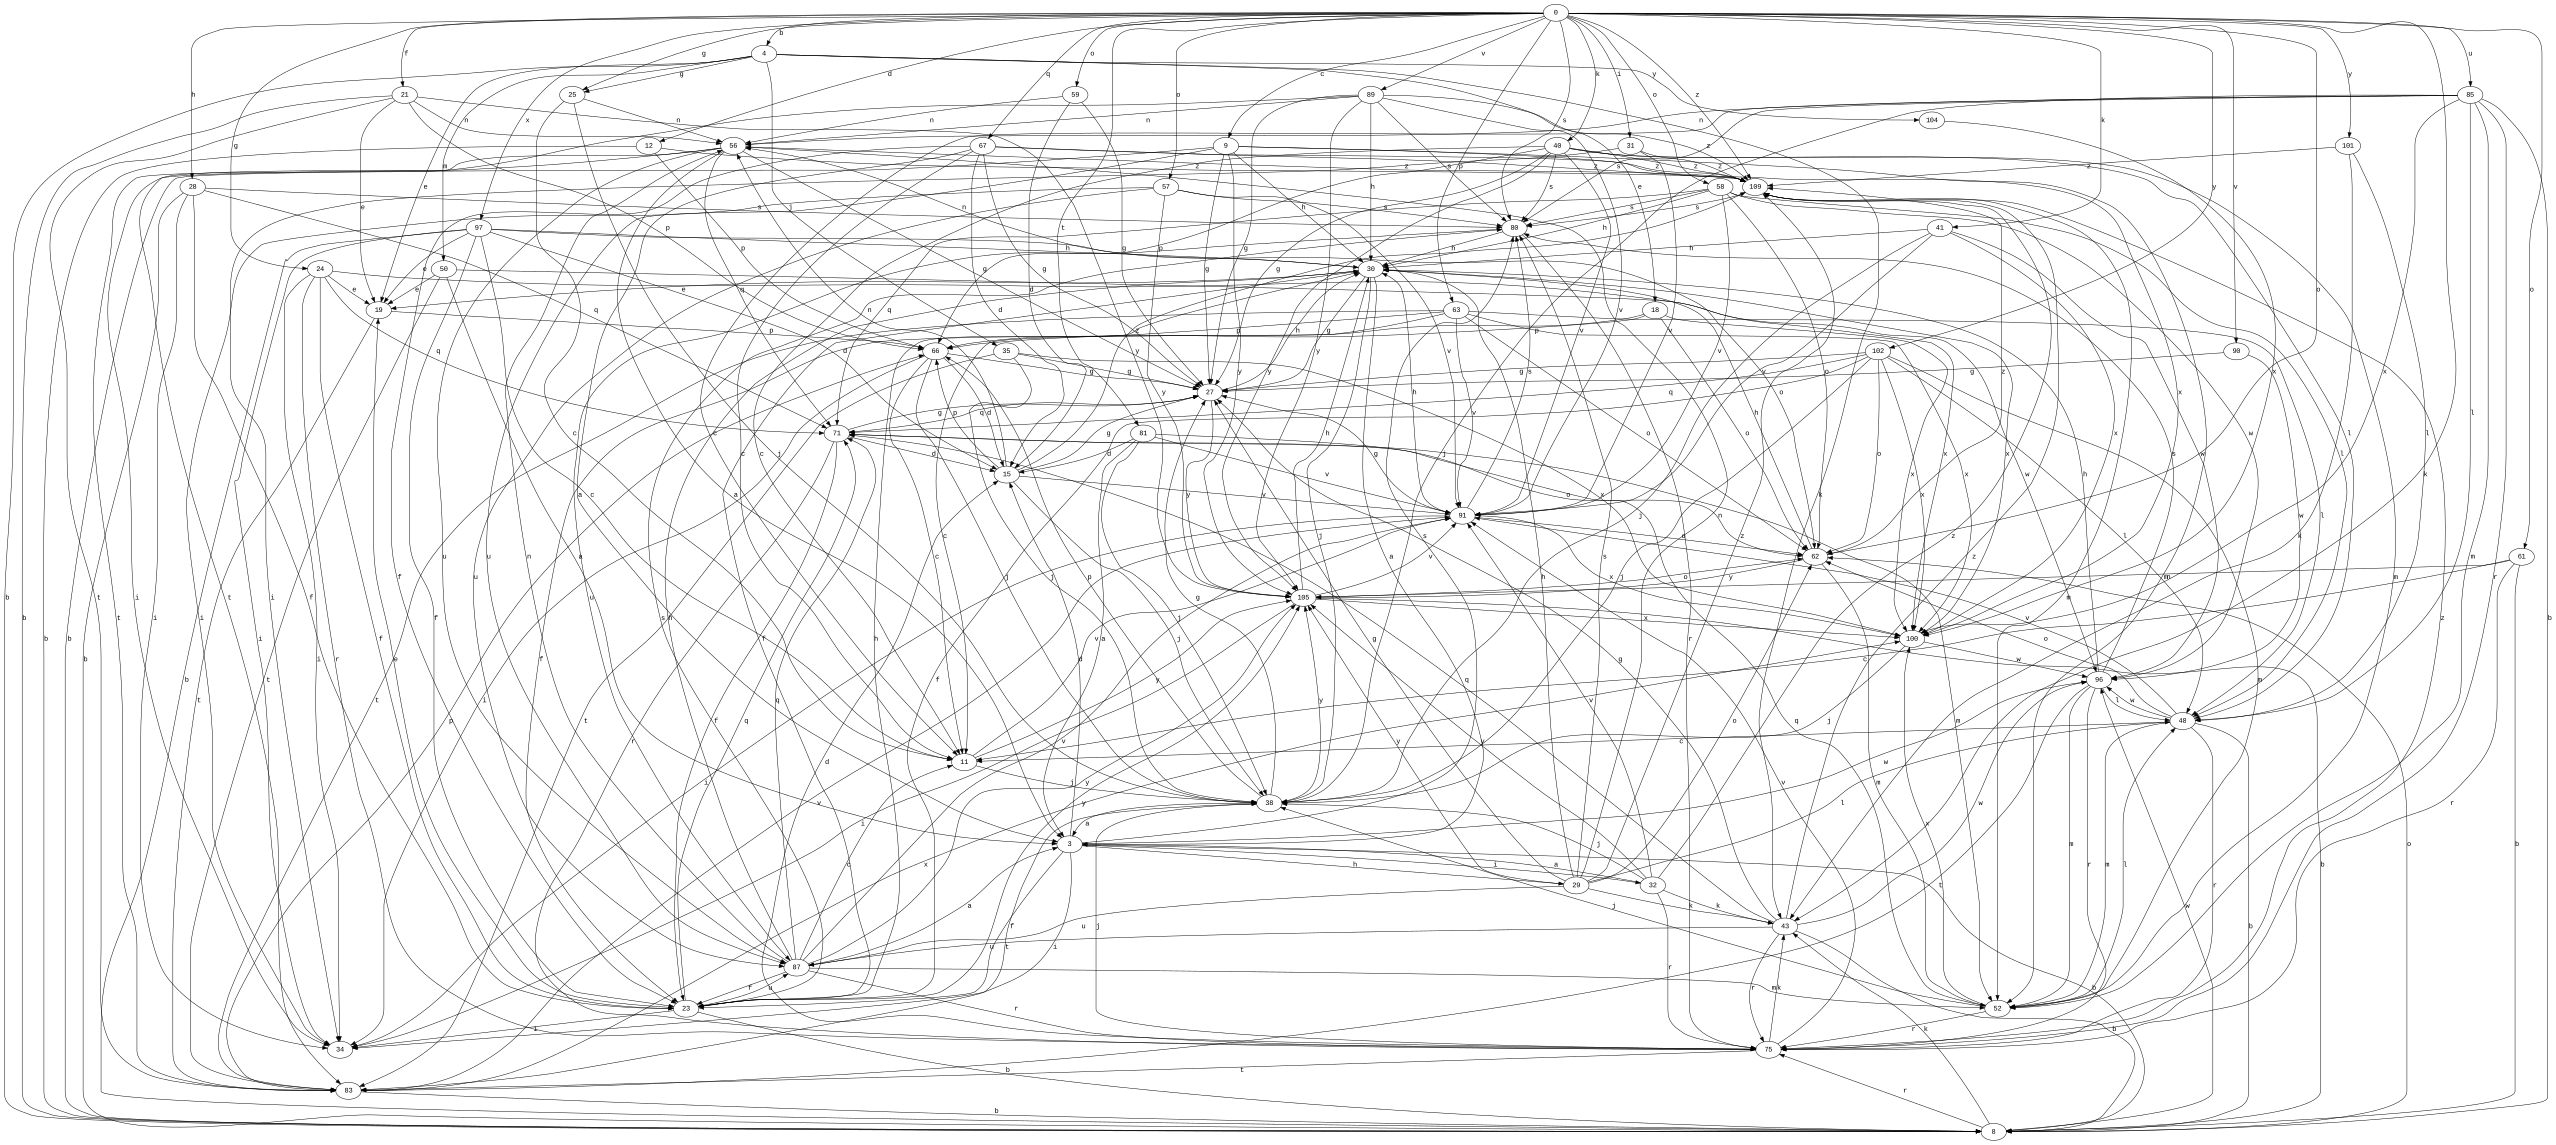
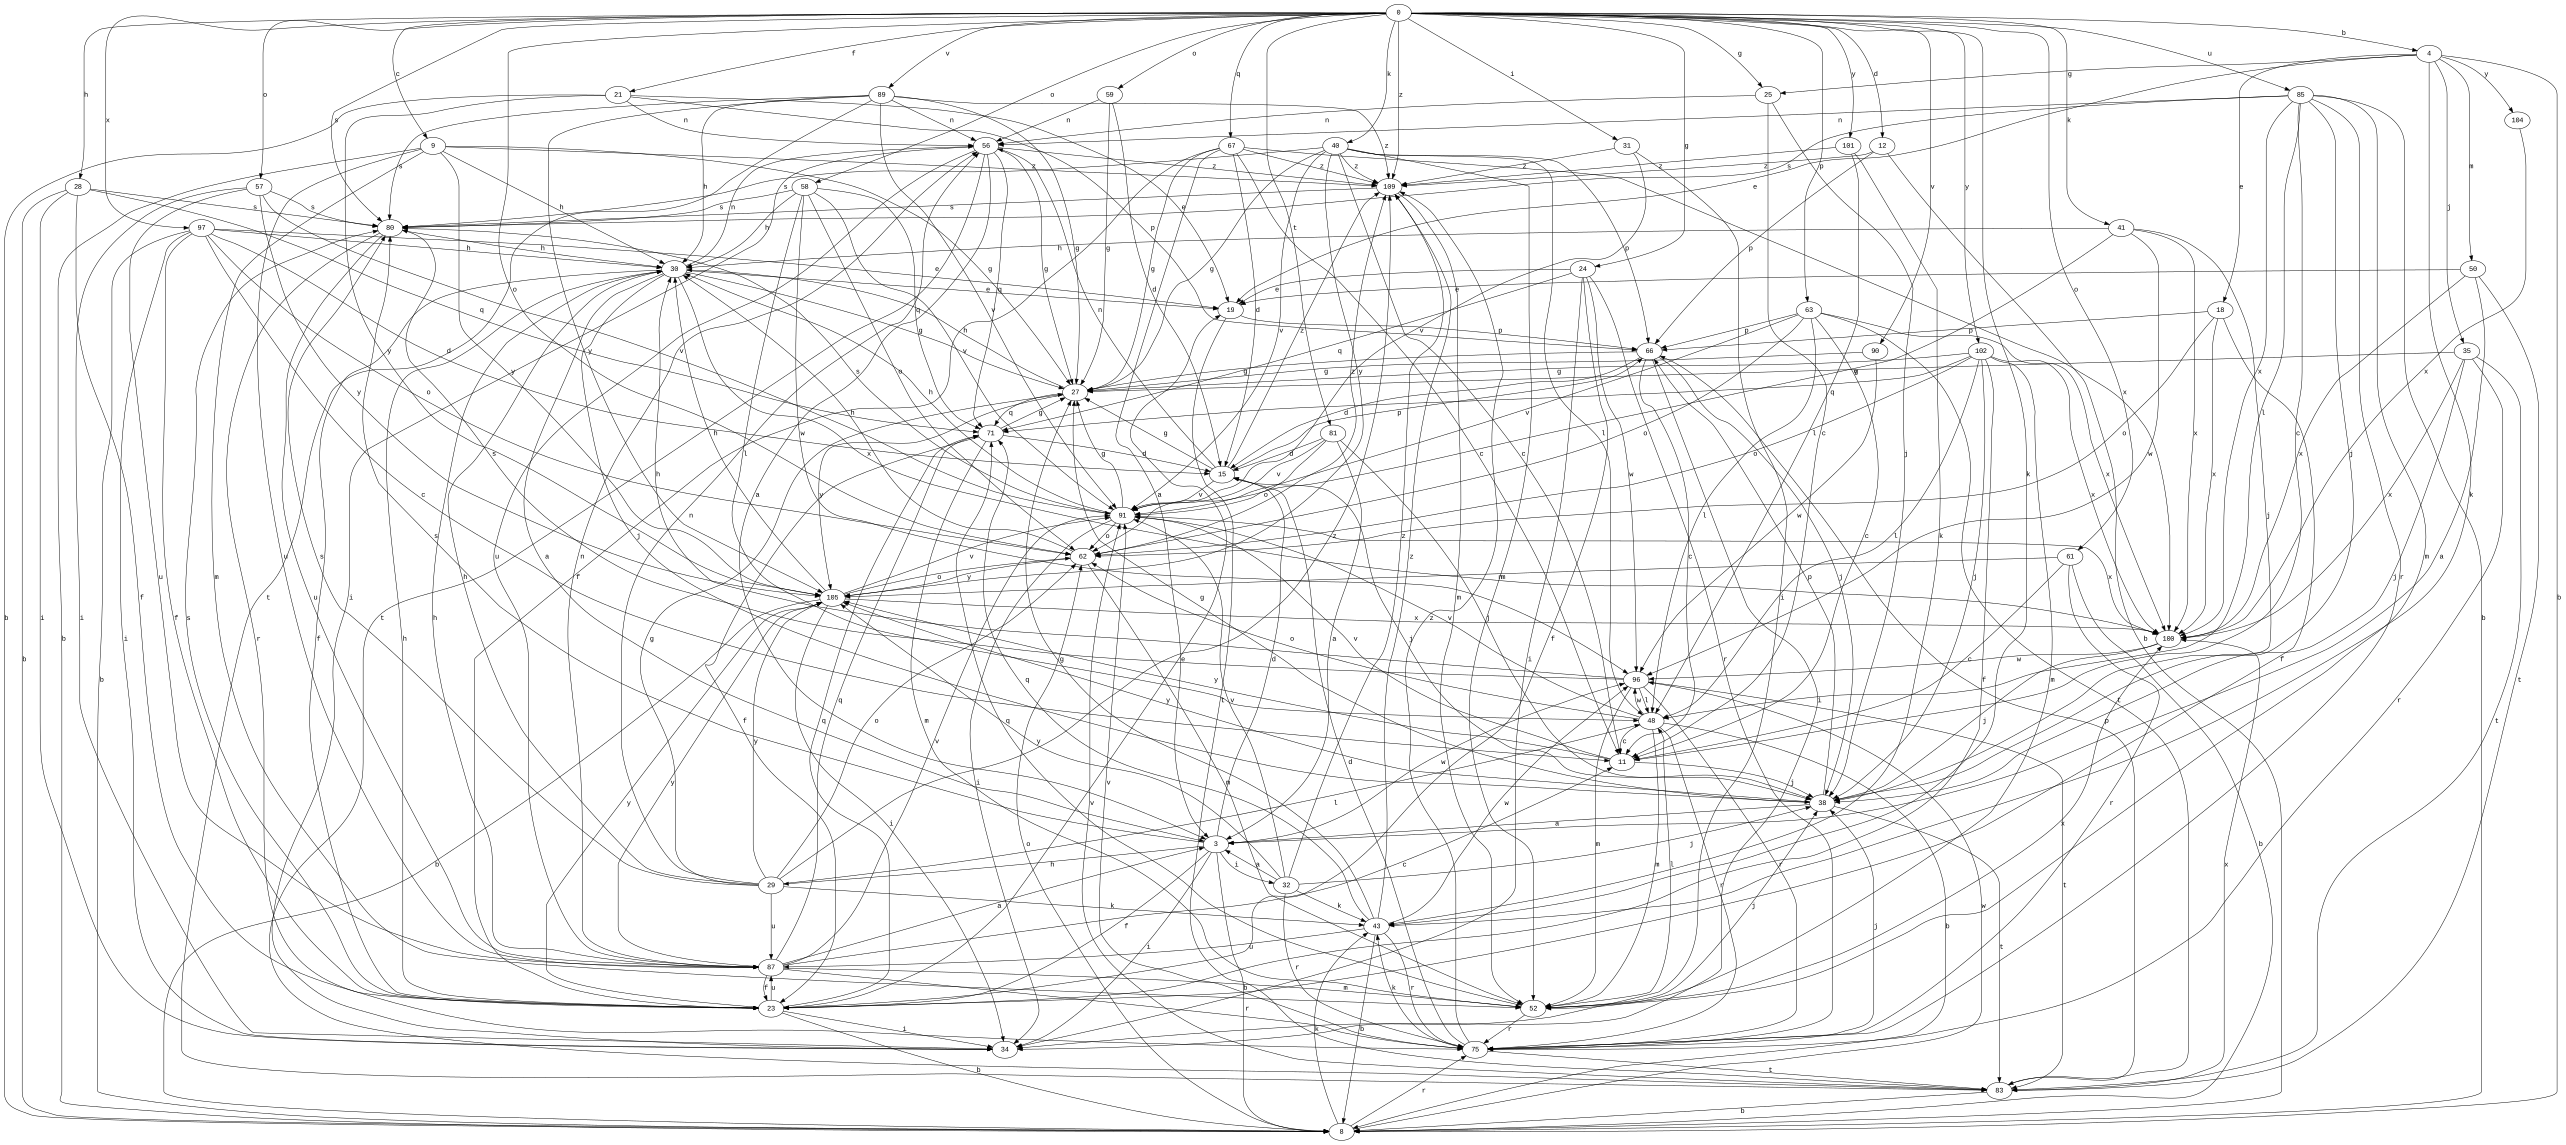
(86, 562) -> none
(830, 1031) -> (2181, 944)
